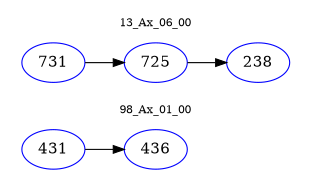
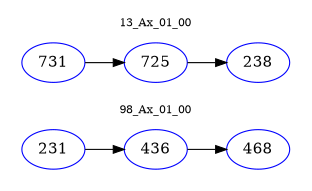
(156, 24) -> (156, 24)
(53, 149) -> (53, 149)
none -> (258, 149)
